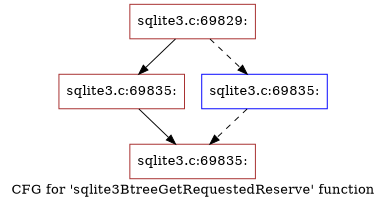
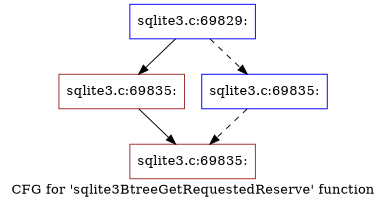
(193, 22) -> (193, 22)
